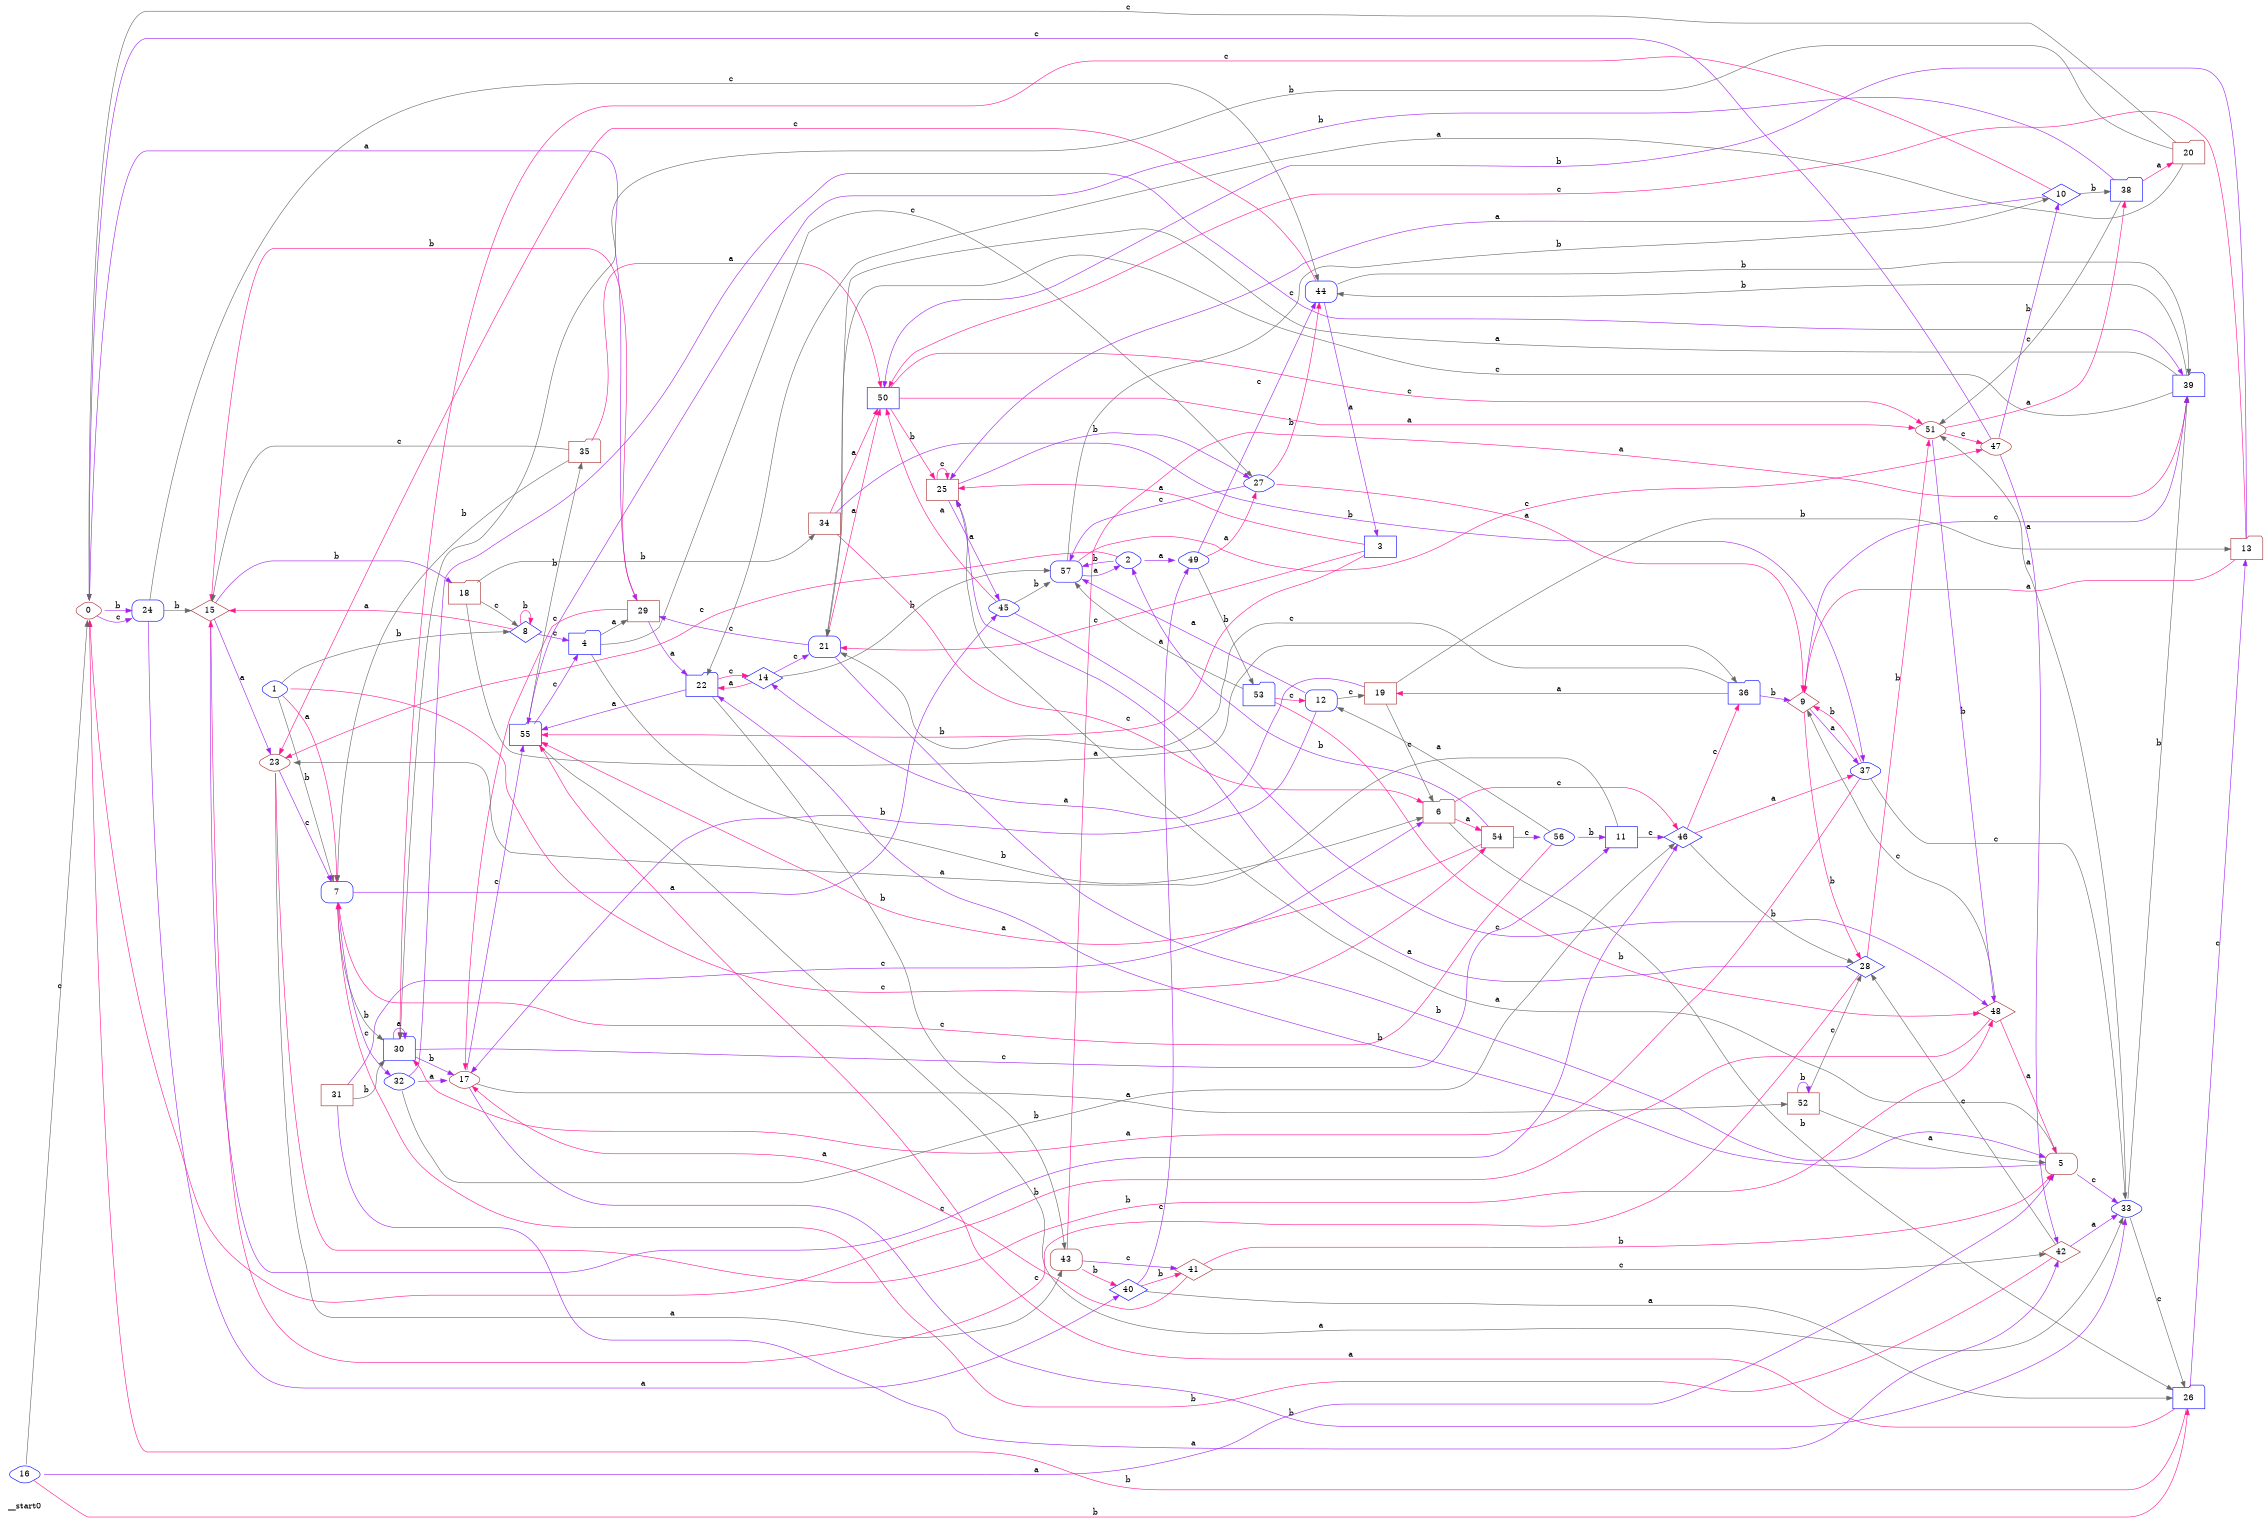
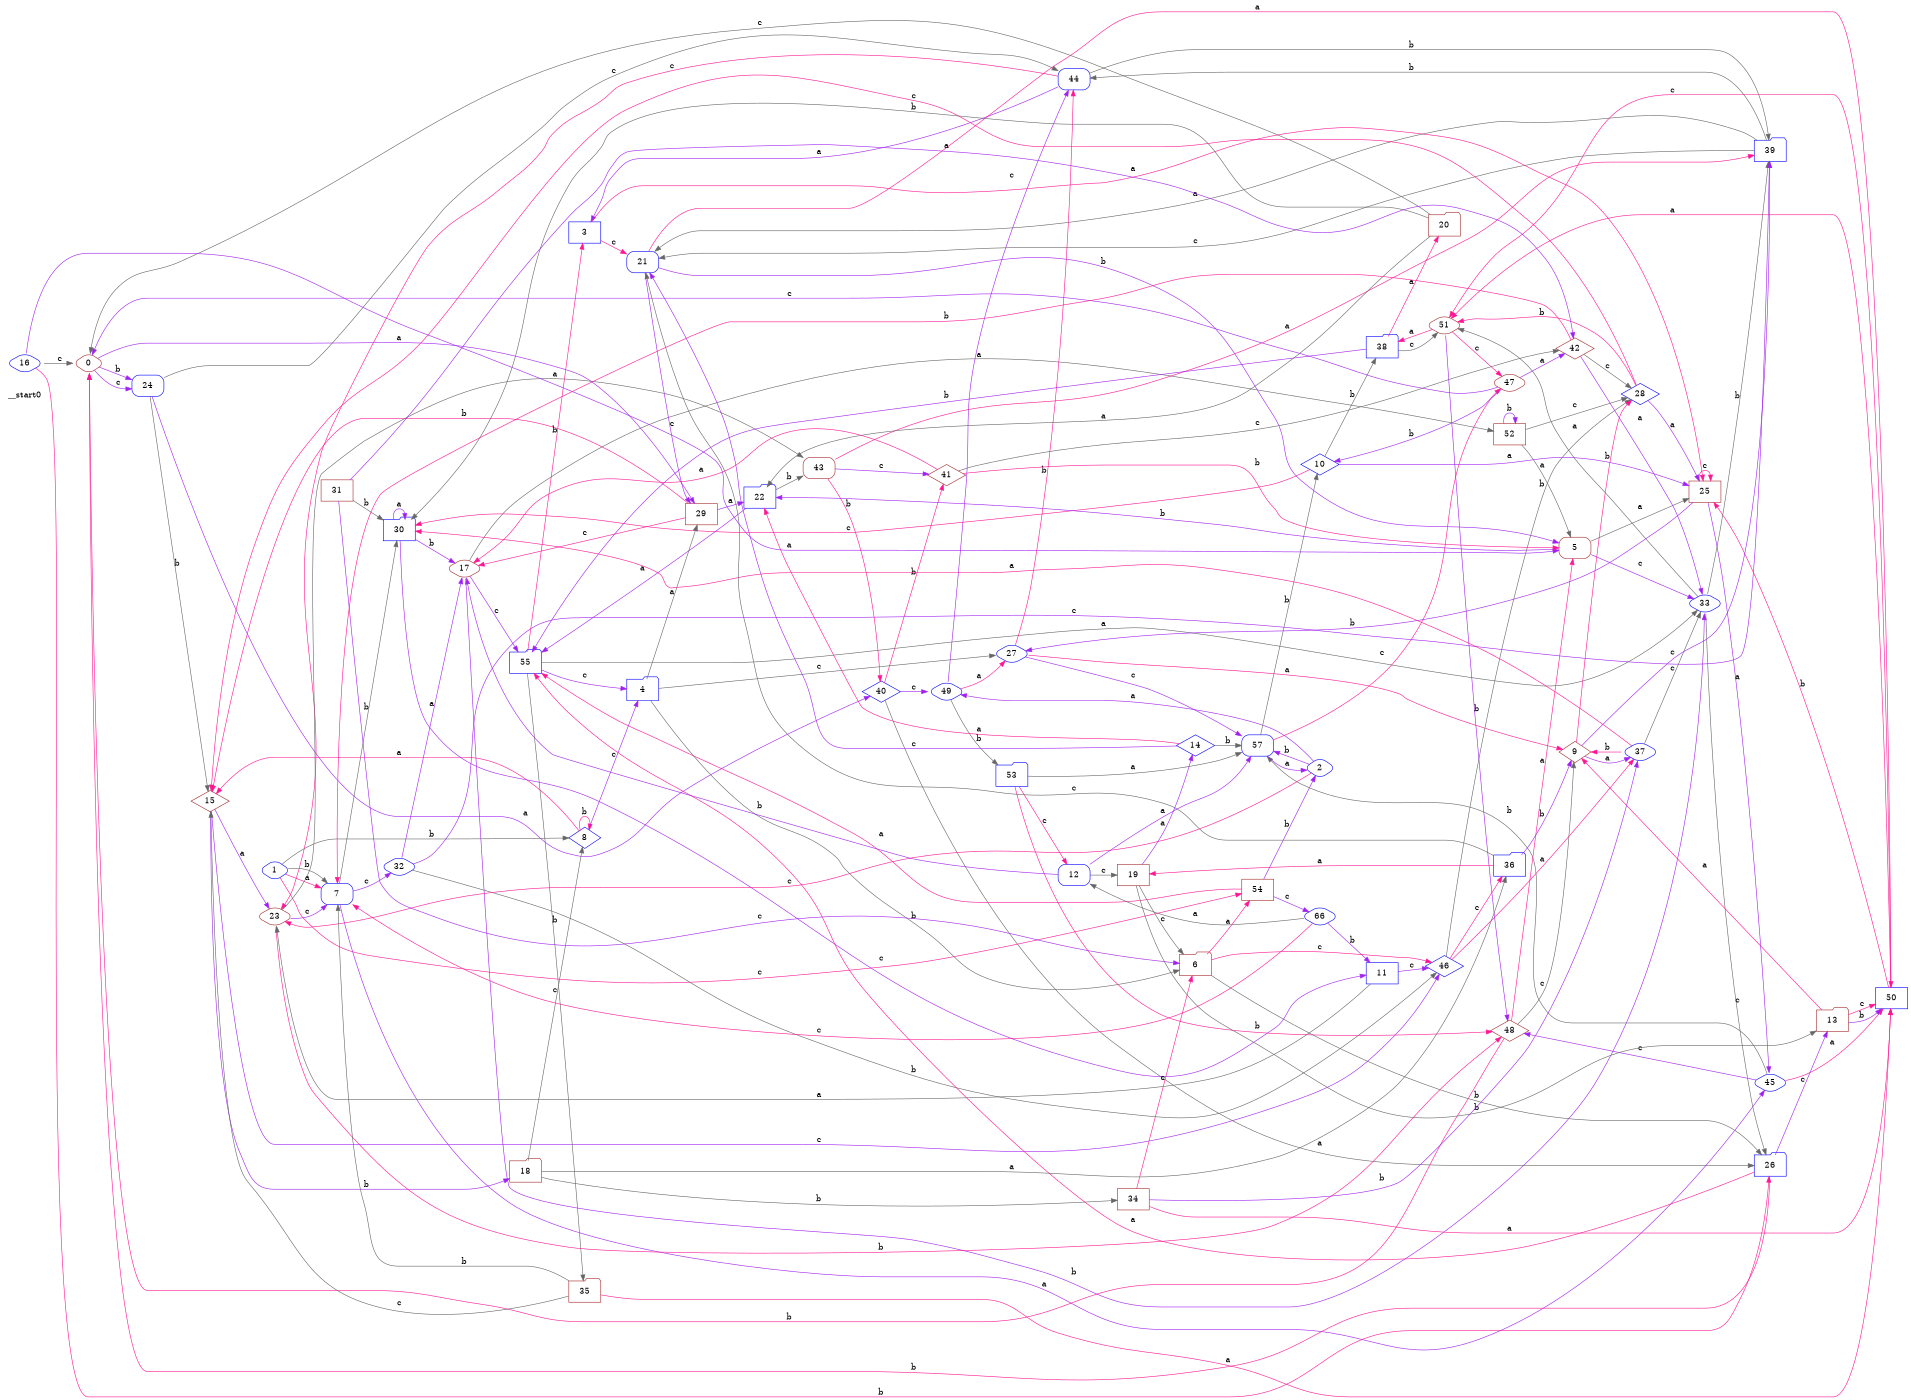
(730, 676) -> none
(993, 736) -> (555, 451)
(1559, 837) -> (1320, 916)
